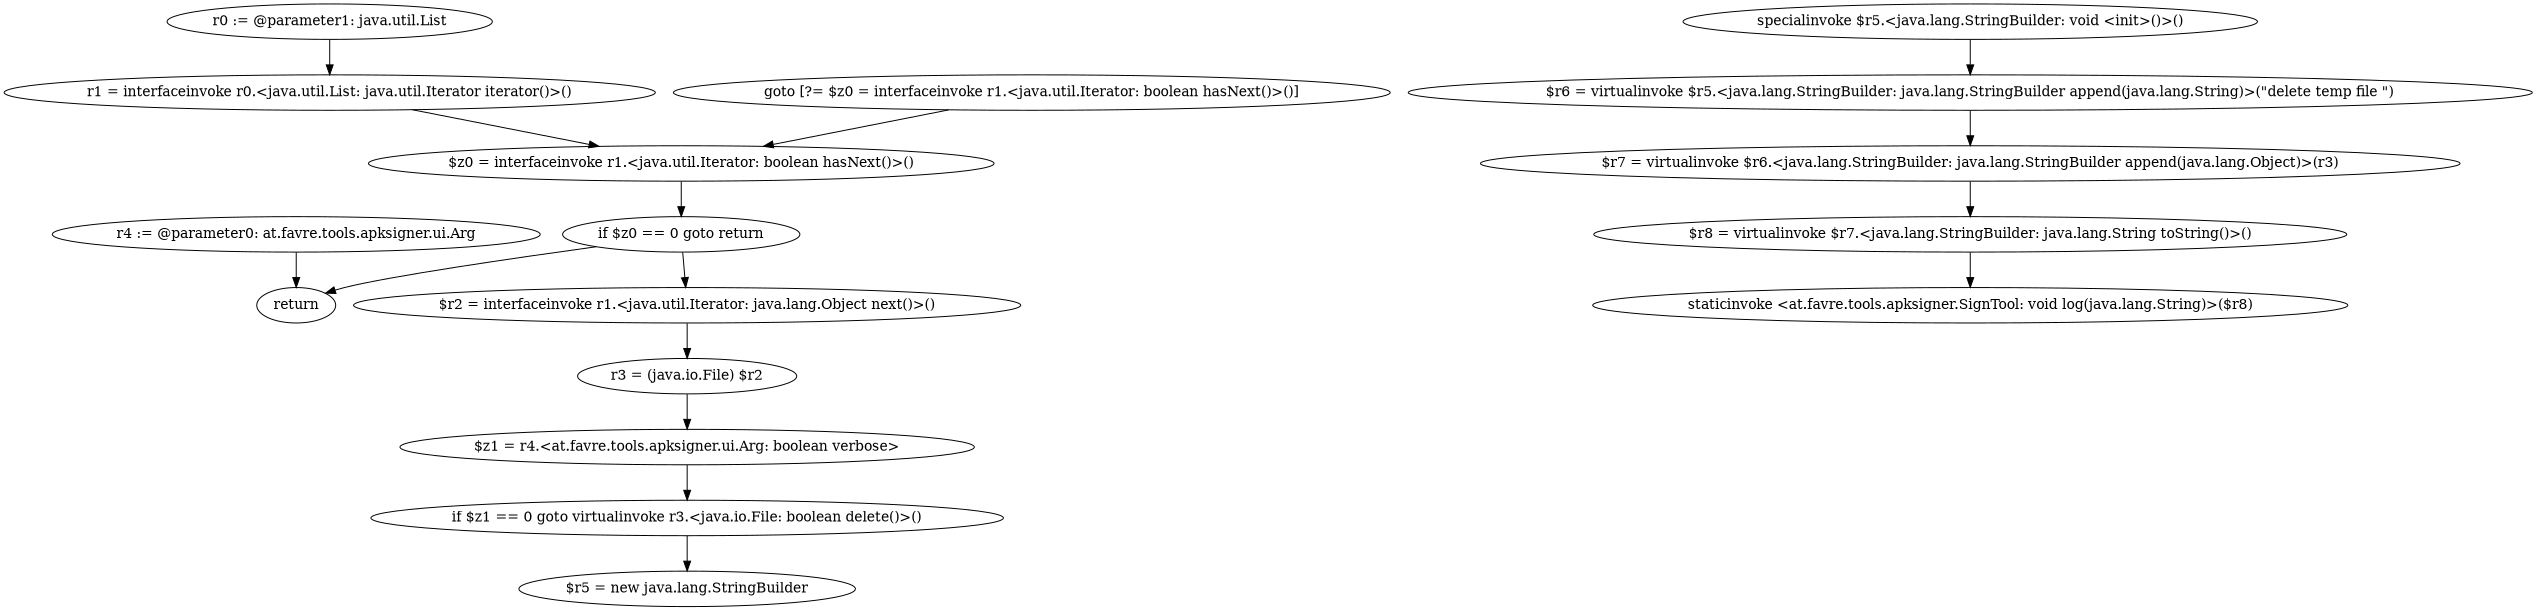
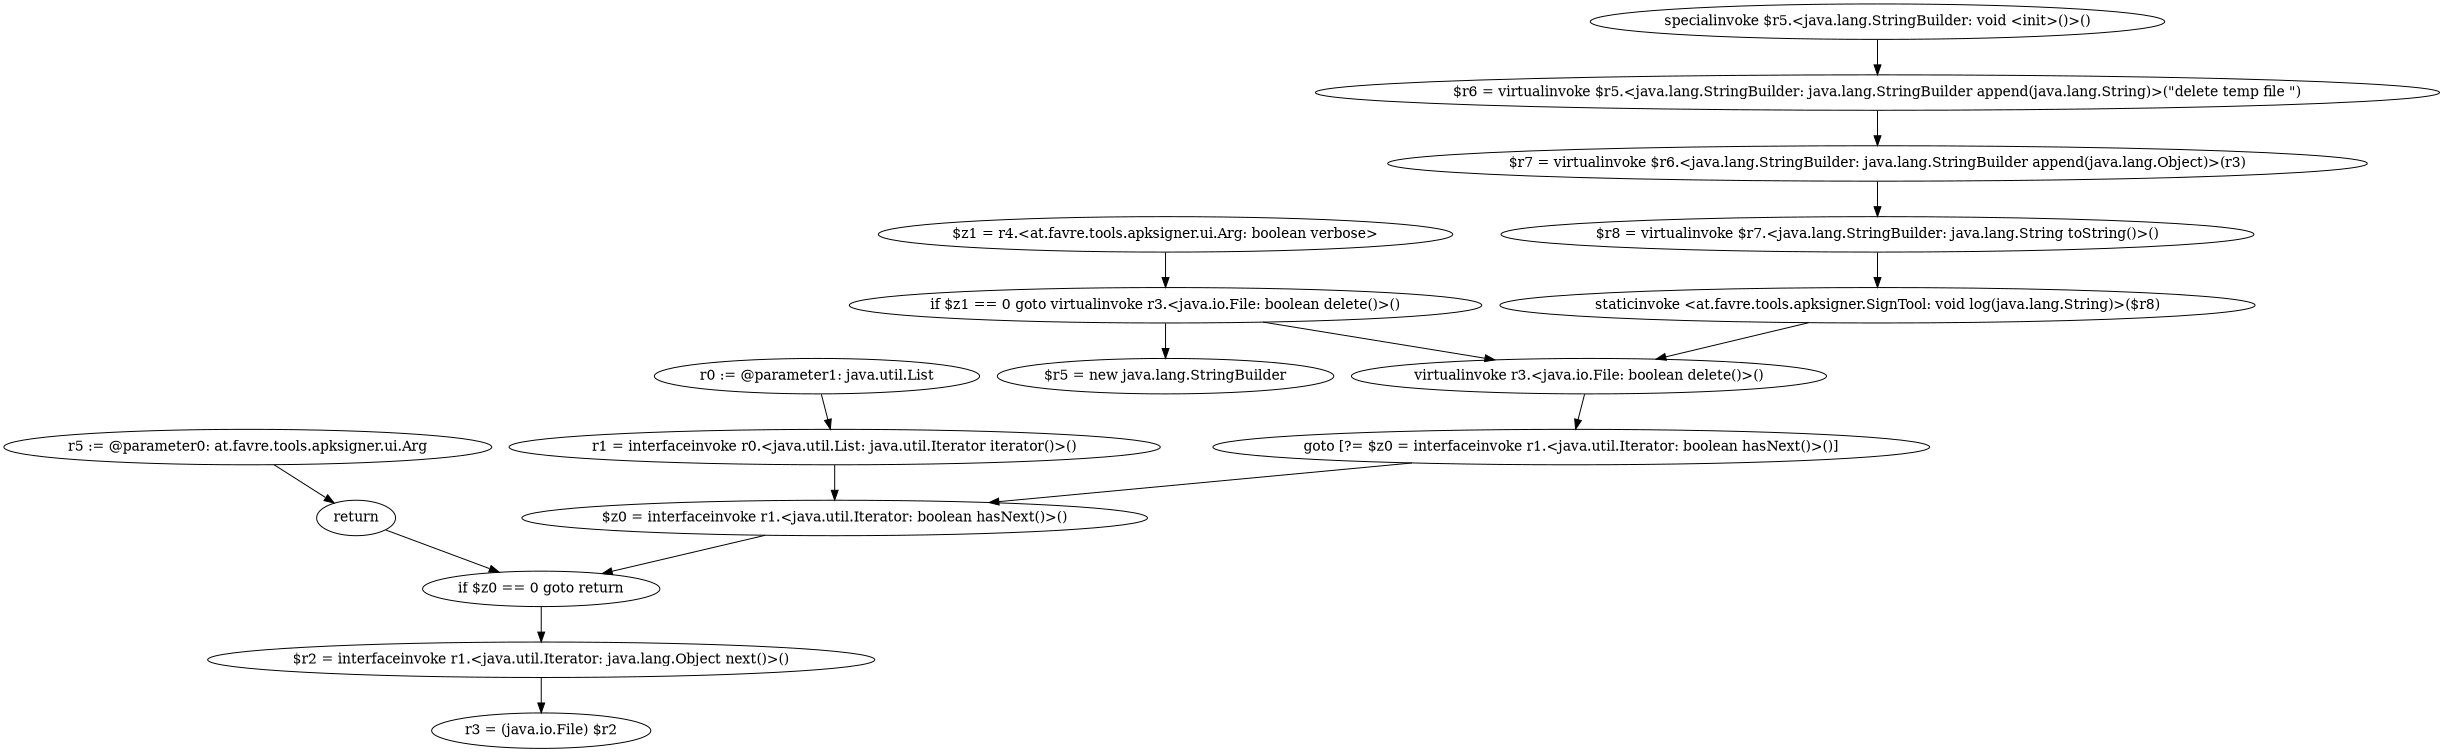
(296, 234) -> (248, 447)
(465, 266) -> (438, 549)
none -> (1589, 376)
(687, 407) -> none
